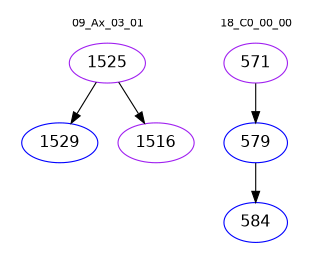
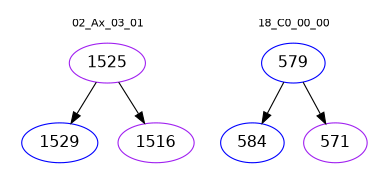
(108, 24) -> (108, 24)
(256, 98) -> (312, 98)
